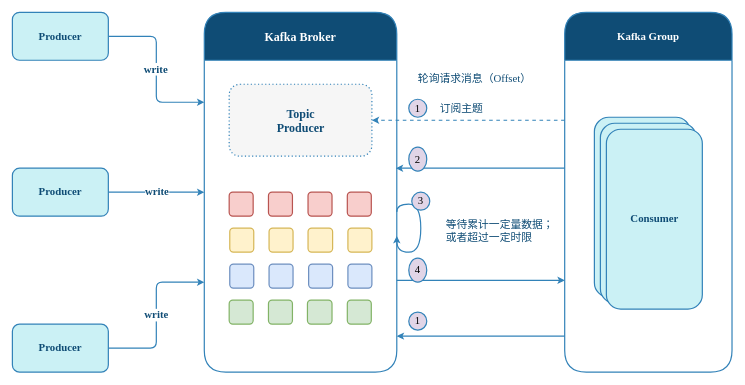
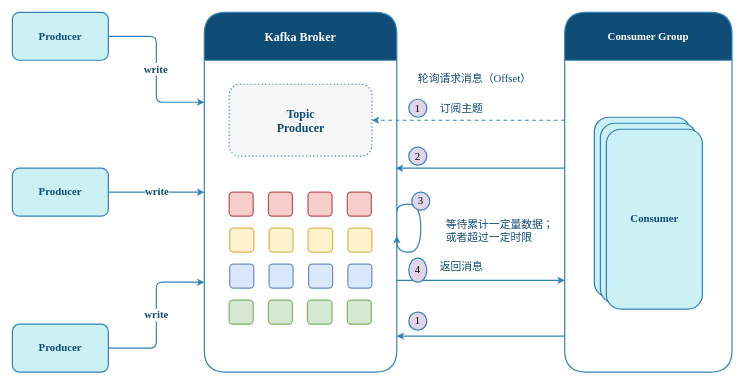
(649, 36) -> (649, 36)
(418, 159) -> (418, 156)
none -> (502, 267)
